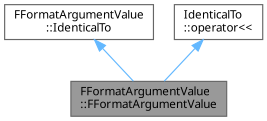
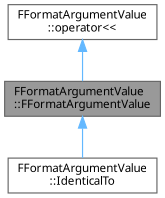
(219, 22) -> (83, 22)
(118, 65) -> (83, 143)
